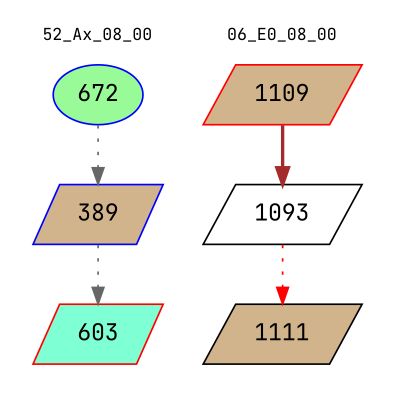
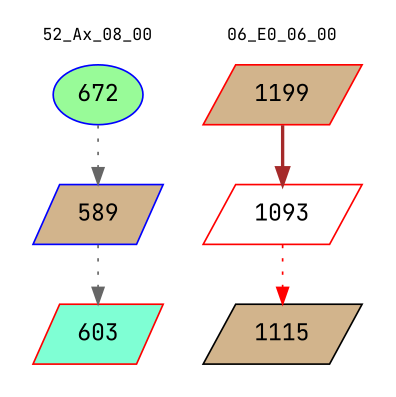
(283, 36) -> (283, 36)
(283, 95) -> (283, 95)
(98, 214) -> (98, 214)
(283, 214) -> (283, 214)
(283, 334) -> (283, 334)
